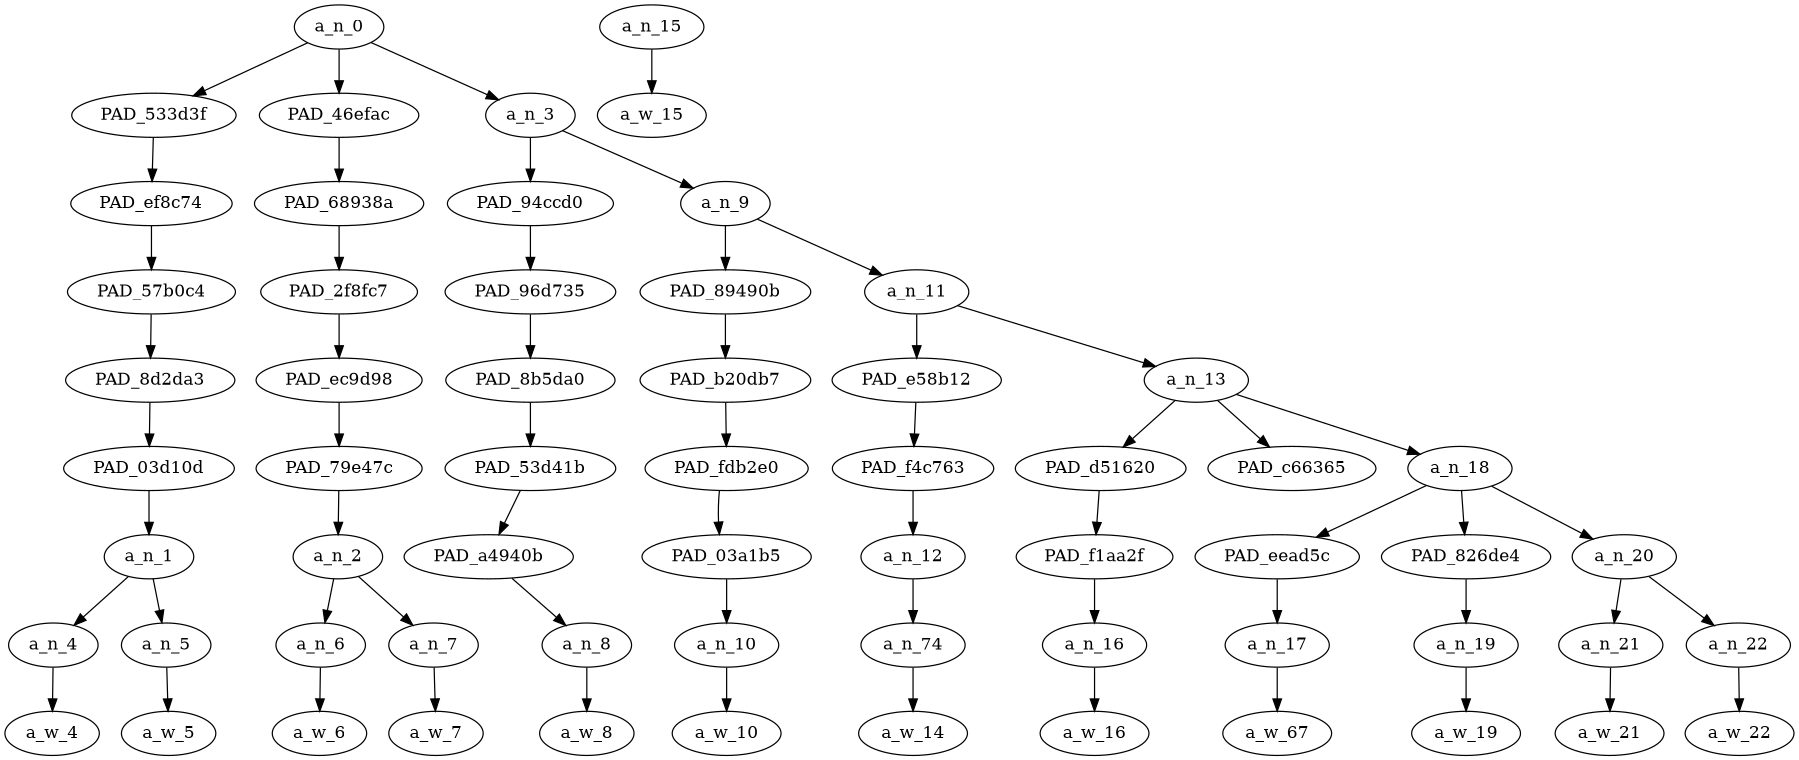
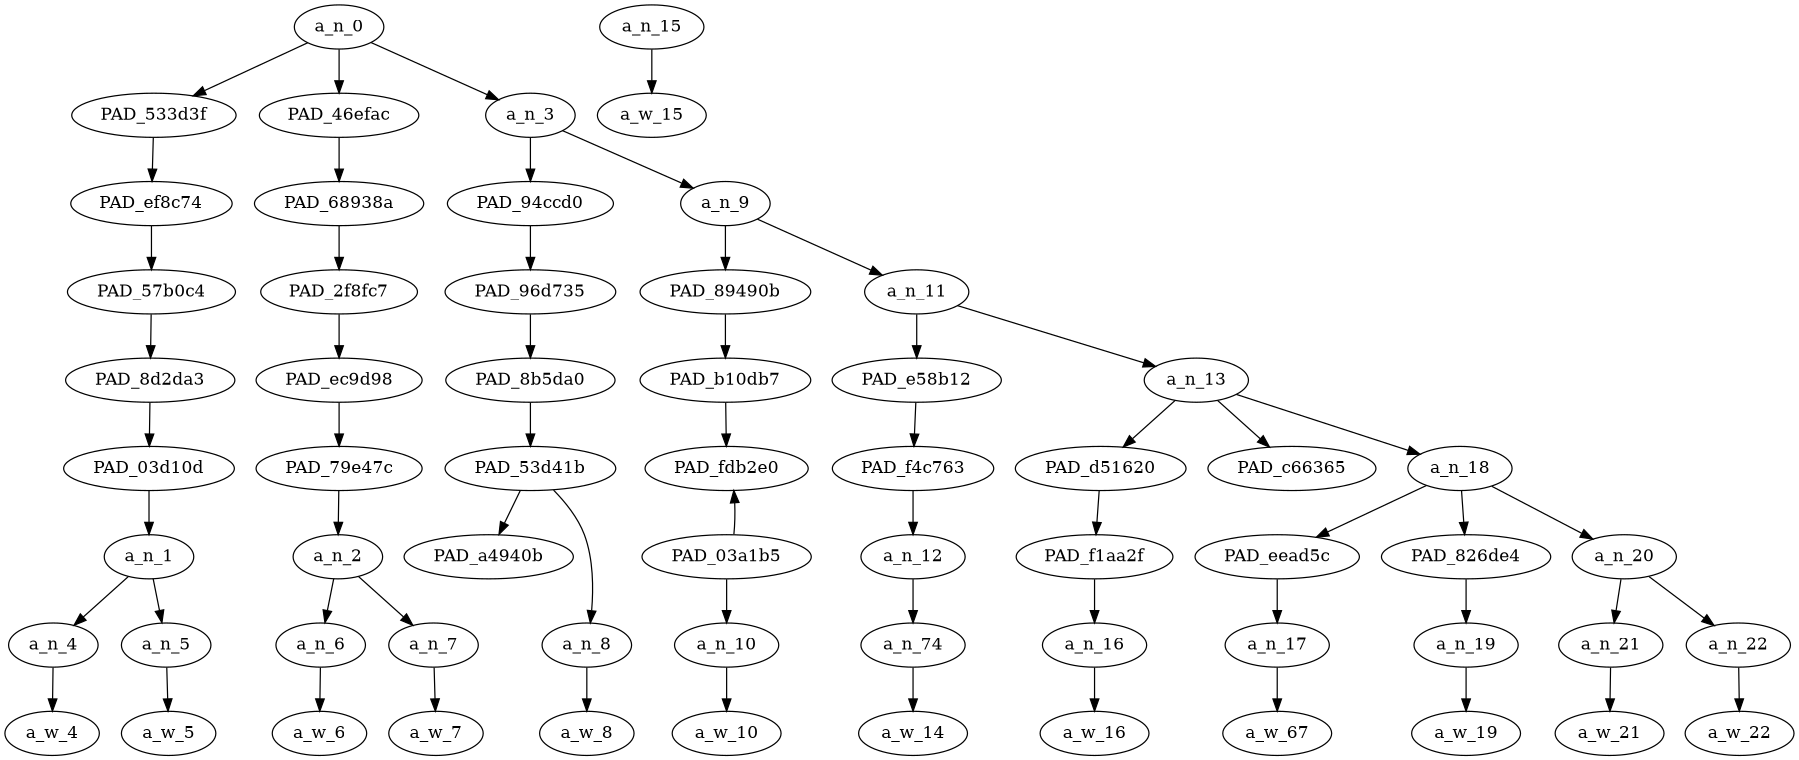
(725, 380) -> (725, 380)
(718, 506) -> (735, 519)
(534, 598) -> (588, 545)
